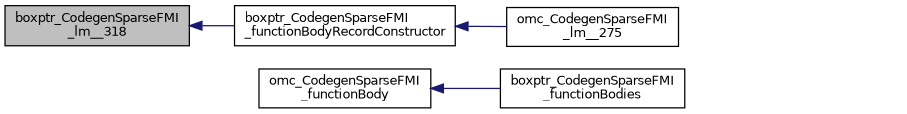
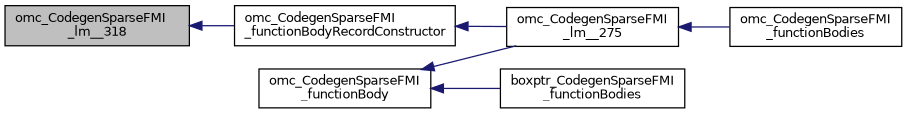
(97, 26) -> (97, 26)
(345, 26) -> (345, 26)
none -> (816, 27)
none -> (475, 56)
